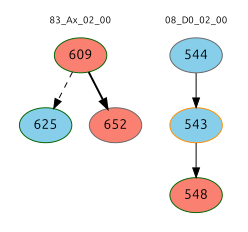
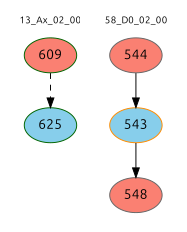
(81, 21) -> (50, 21)
(197, 21) -> (136, 21)
(196, 55) -> (136, 55)
(116, 125) -> none
(196, 195) -> (136, 195)
